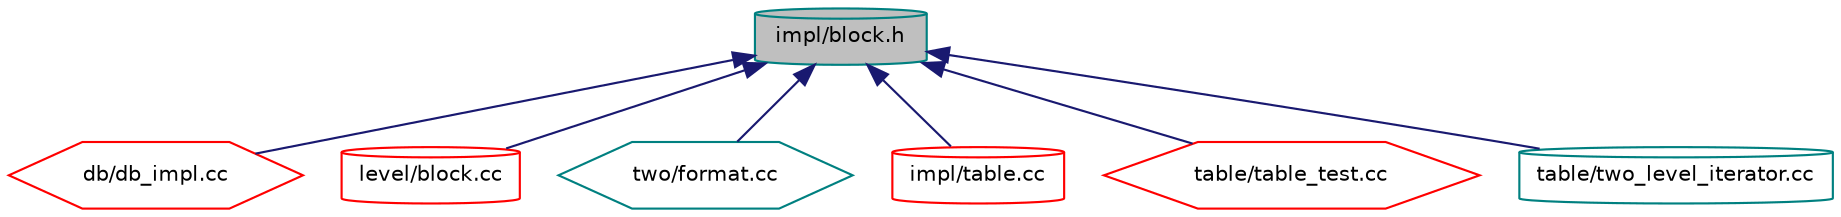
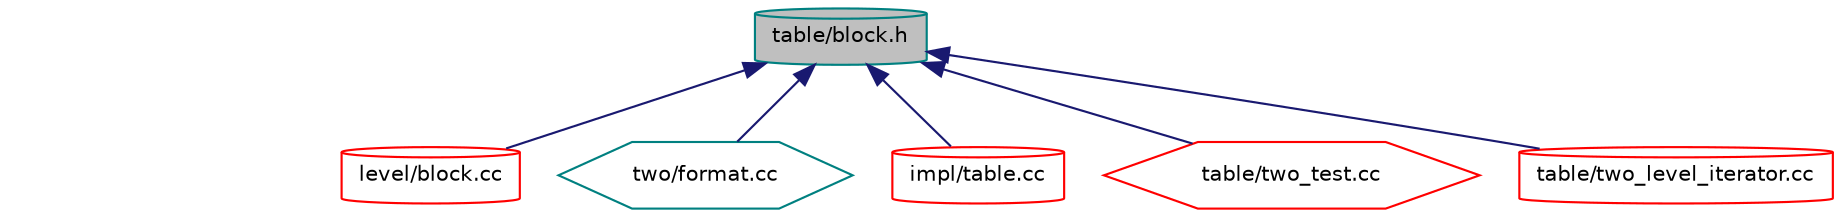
(841, 37) -> (841, 37)
(156, 175) -> none
(1292, 175) -> (1292, 175)
(1676, 175) -> (1676, 175)
